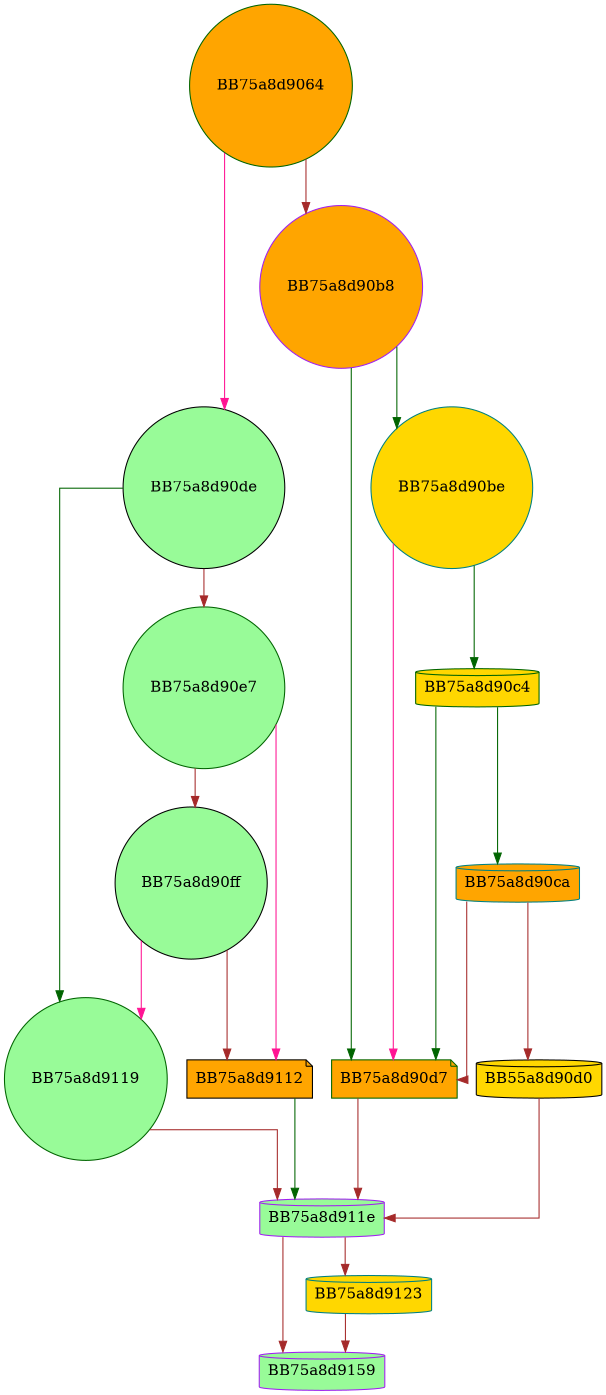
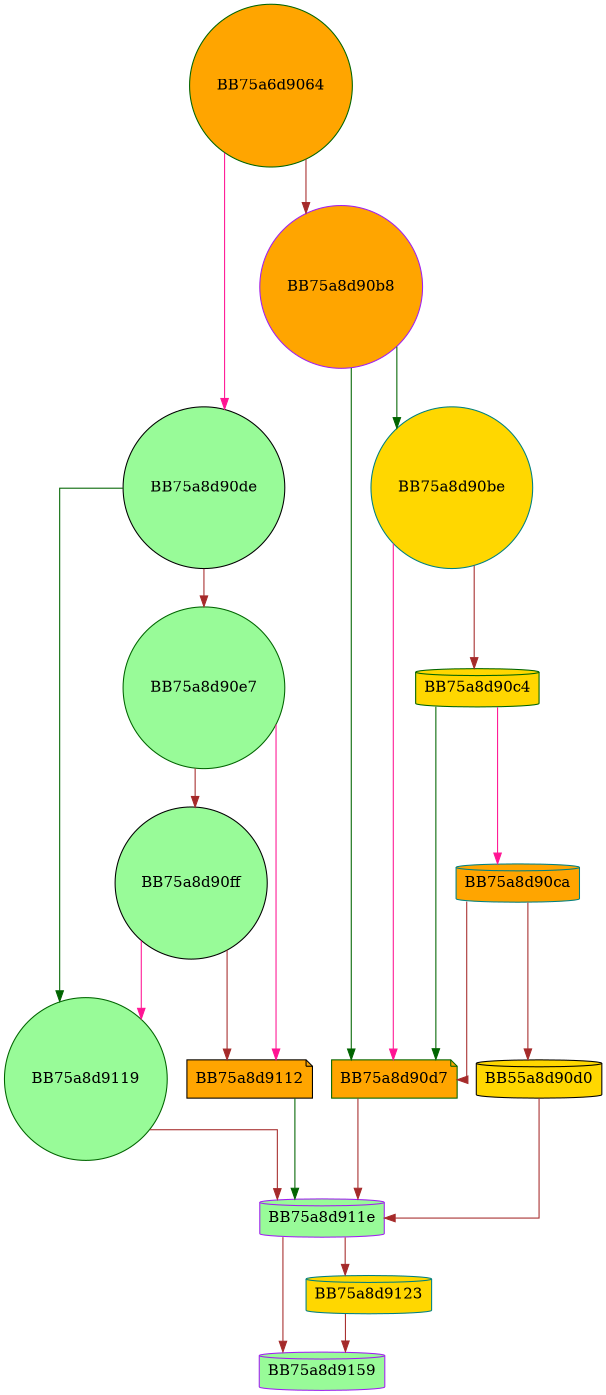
(271, 86) -> (271, 86)
(474, 612) -> (474, 612)
(498, 780) -> (498, 780)
